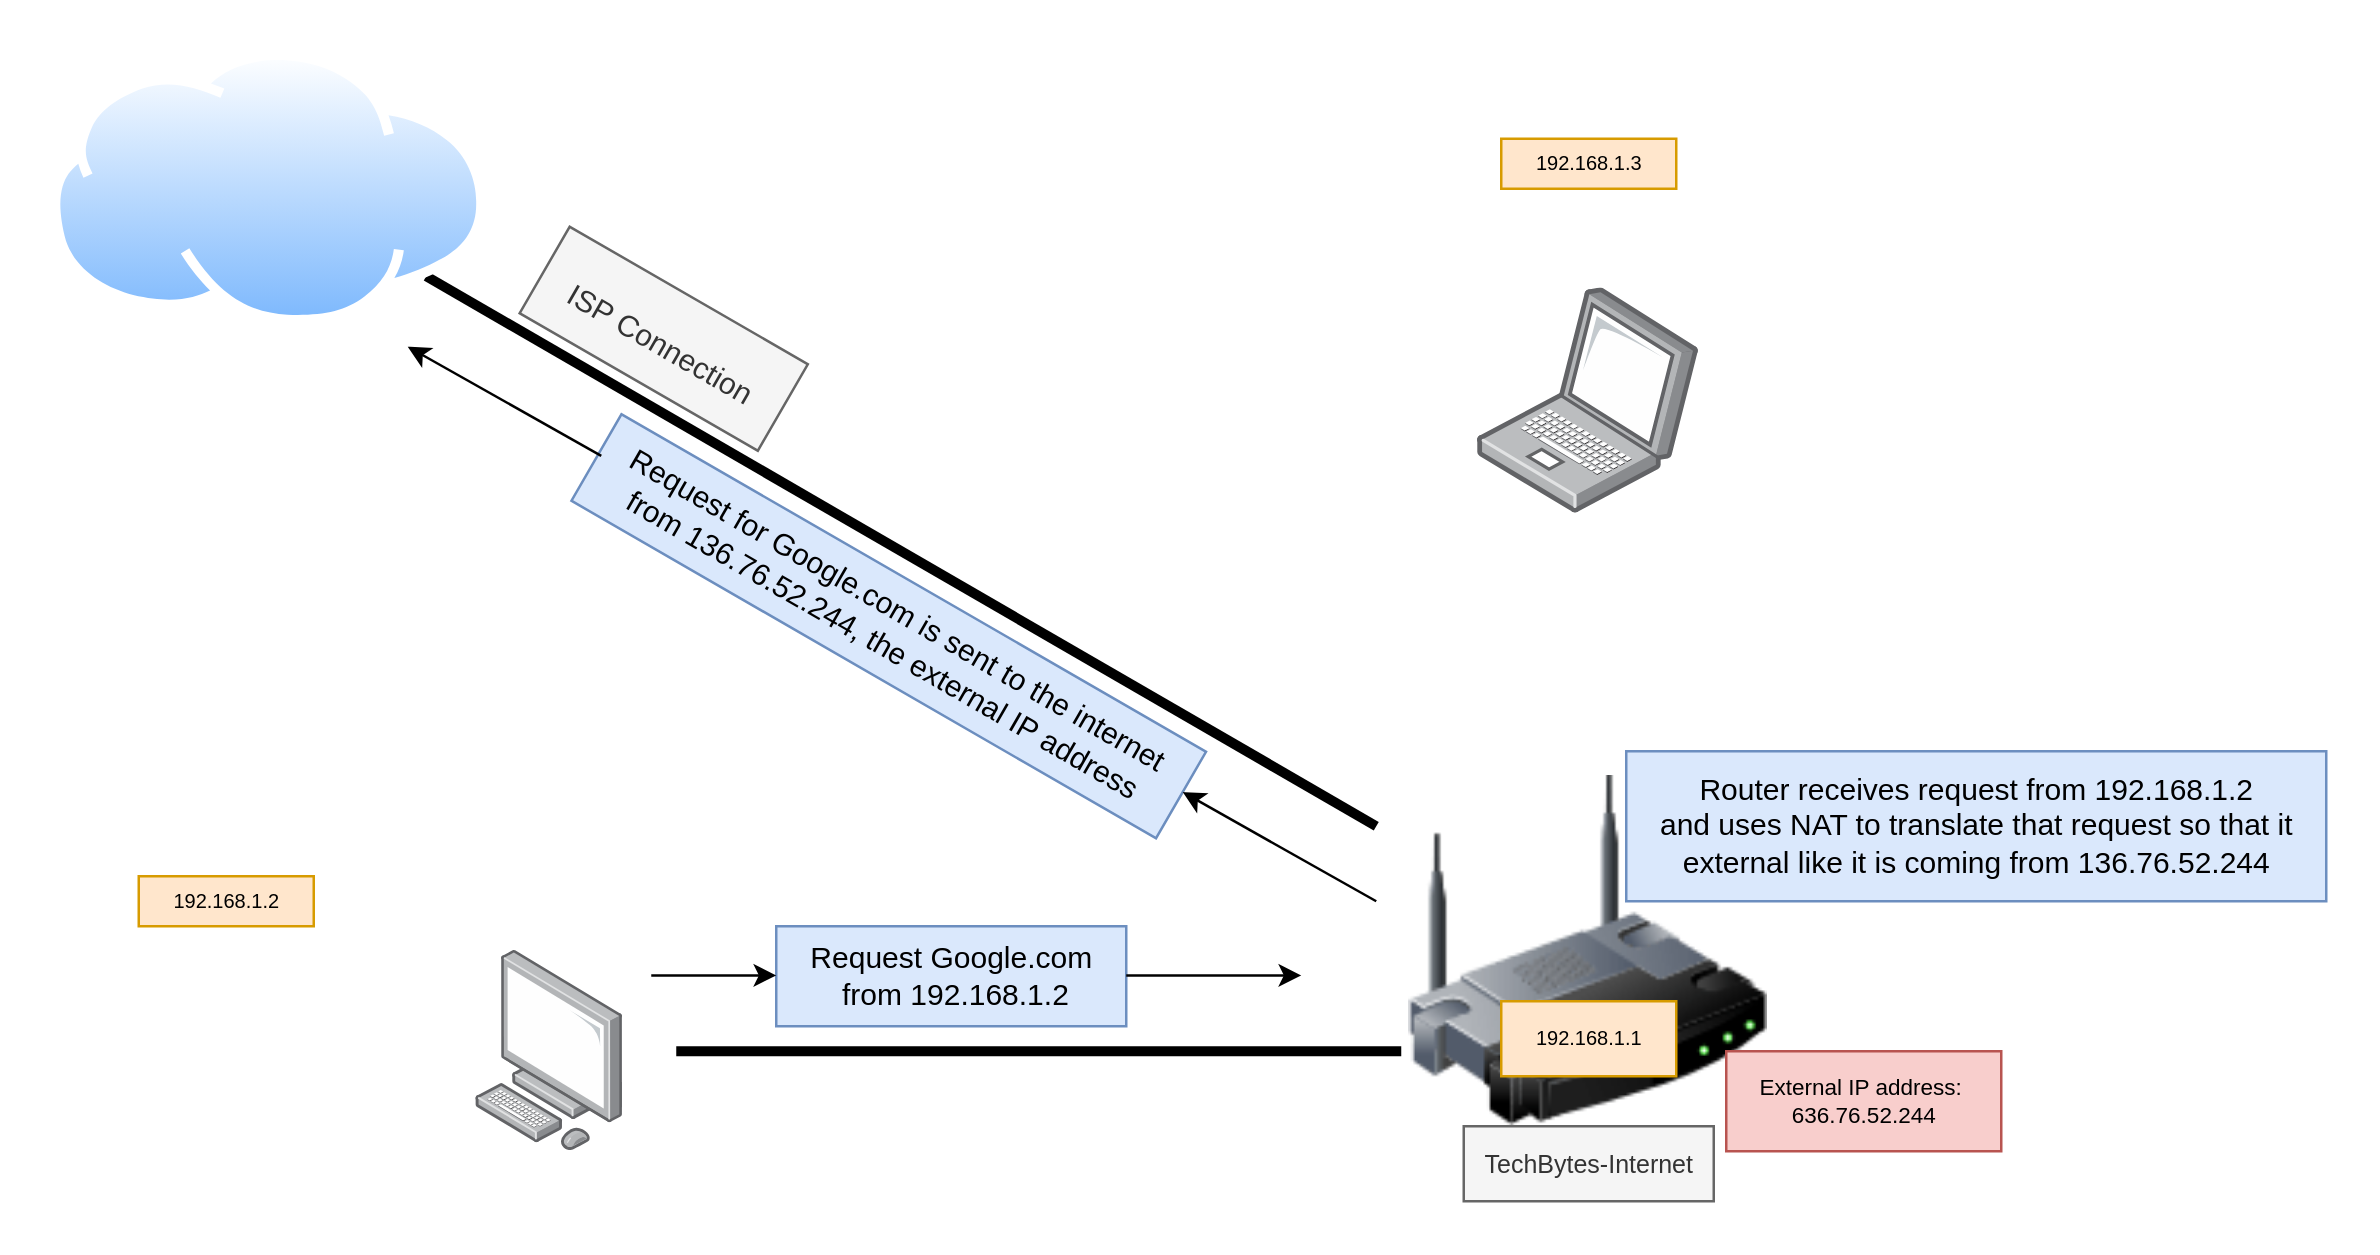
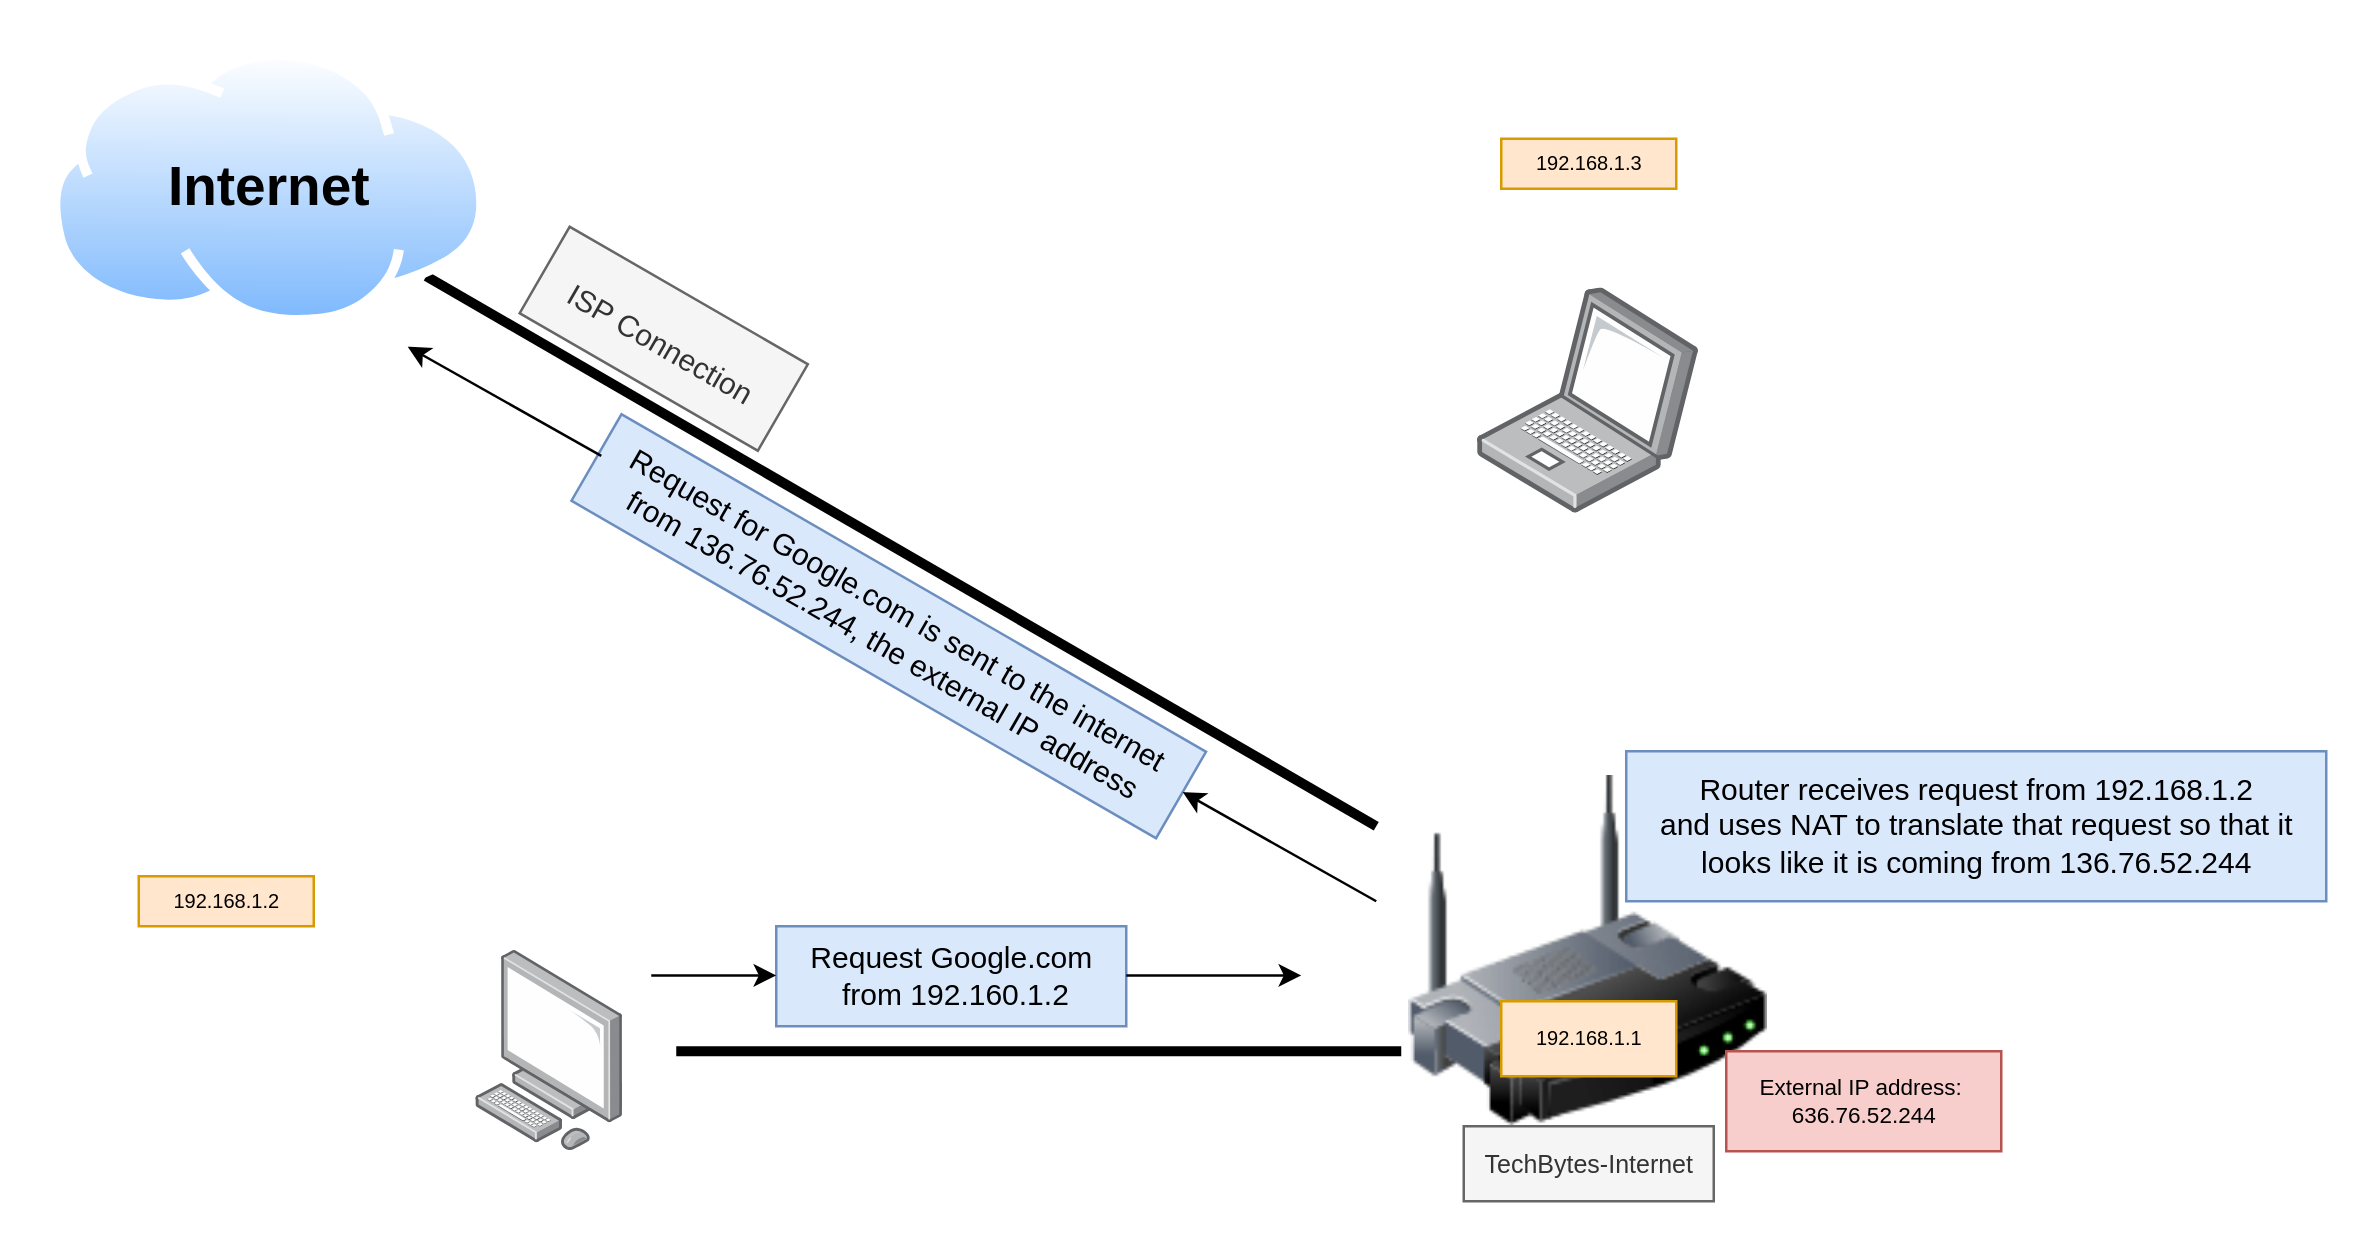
none -> (270, 189)
(1978, 826) -> (1978, 826)
(953, 976) -> (953, 976)
